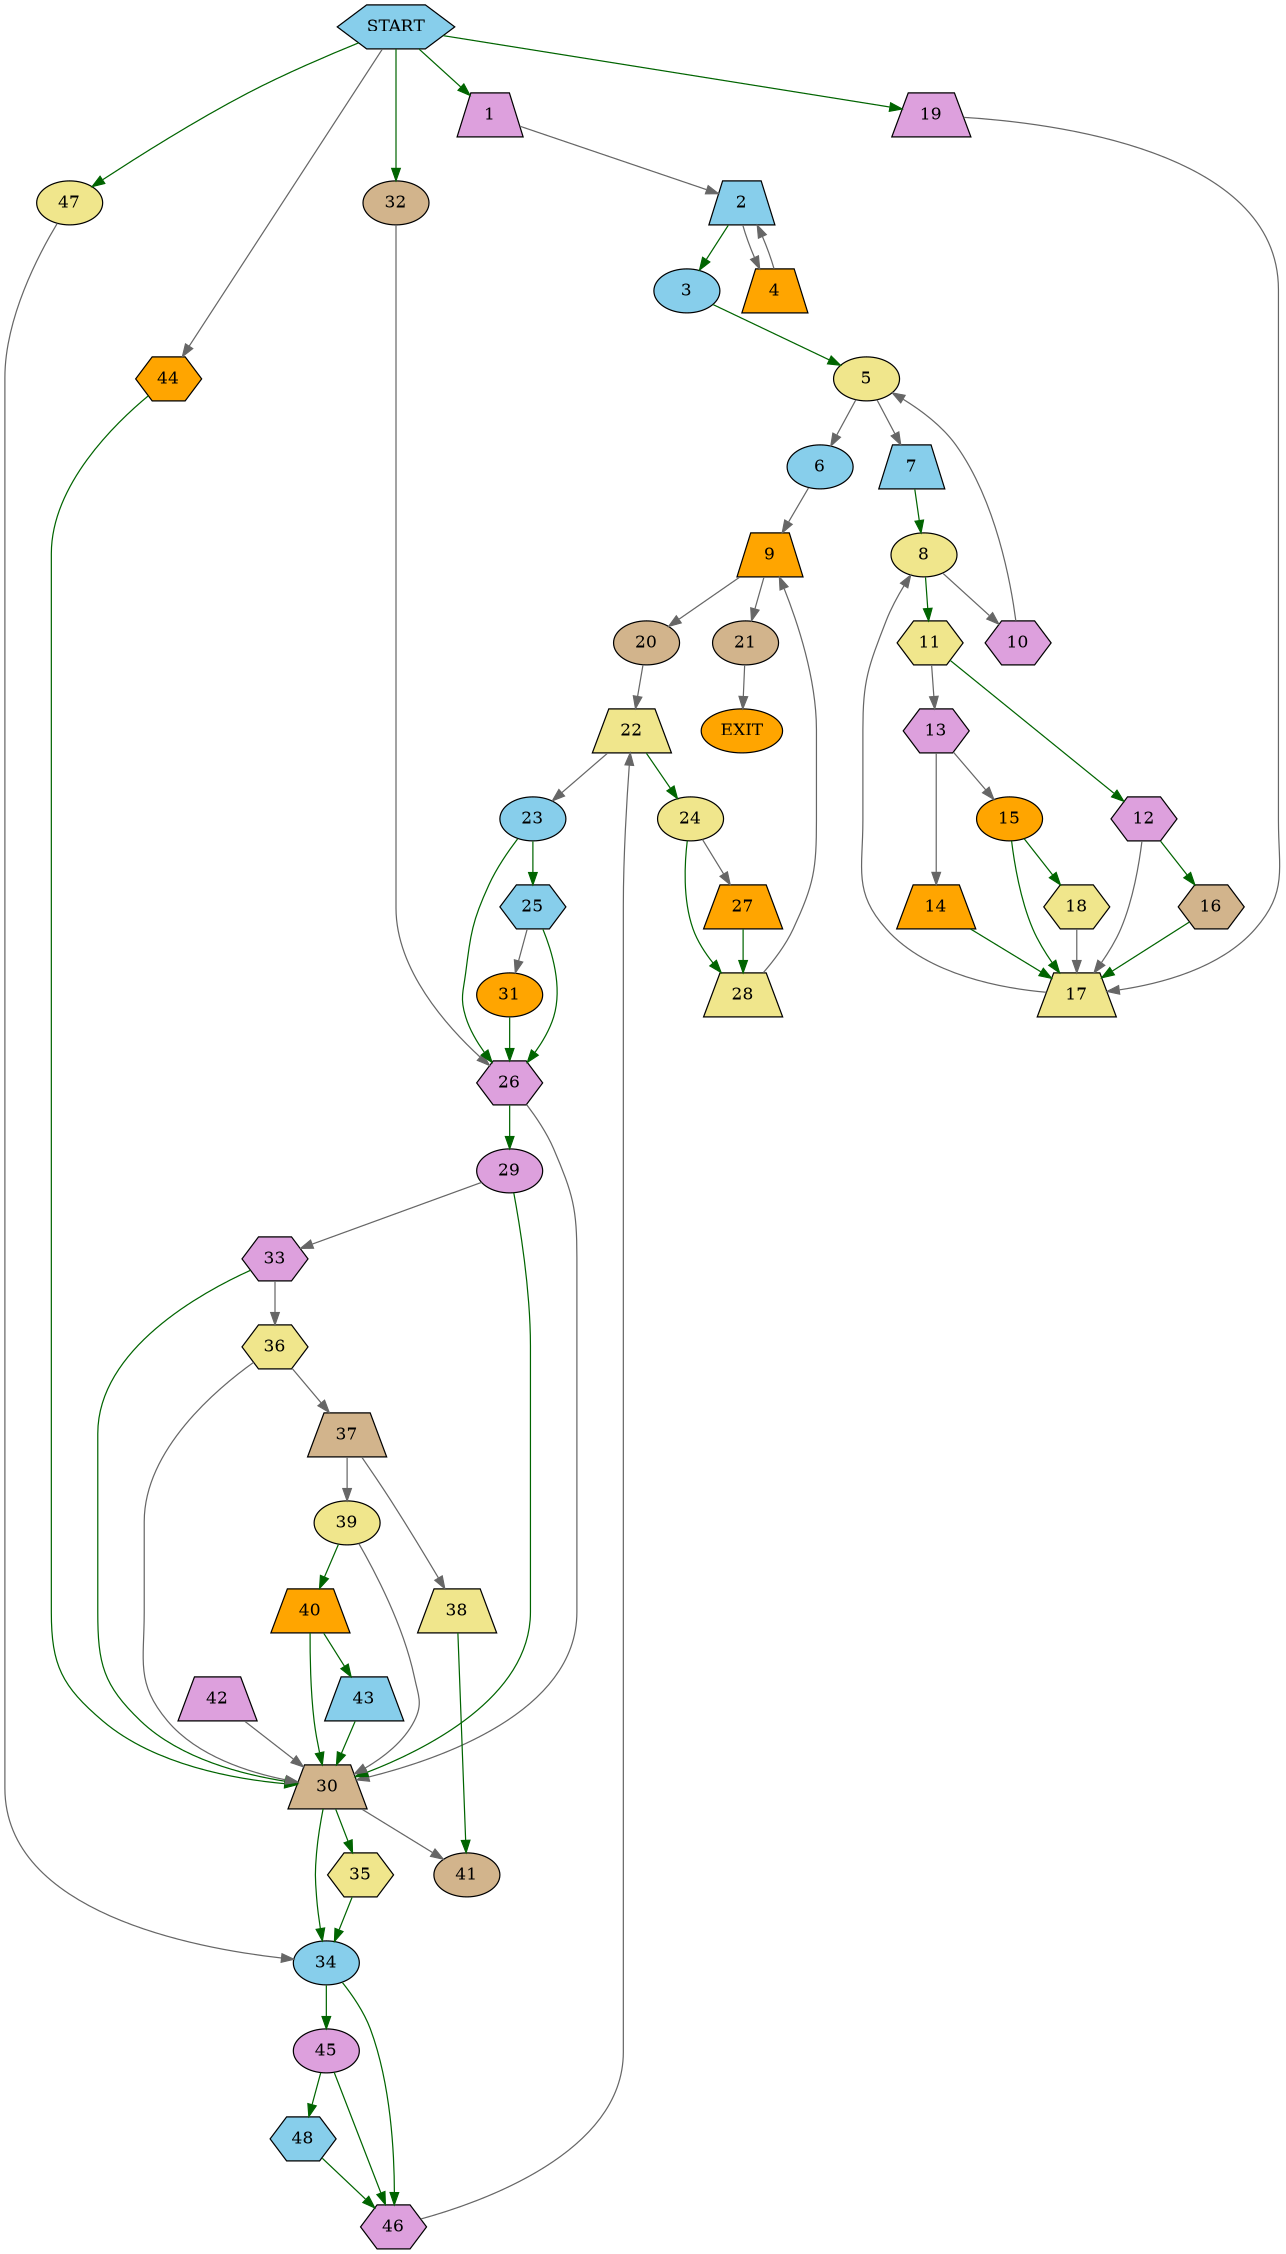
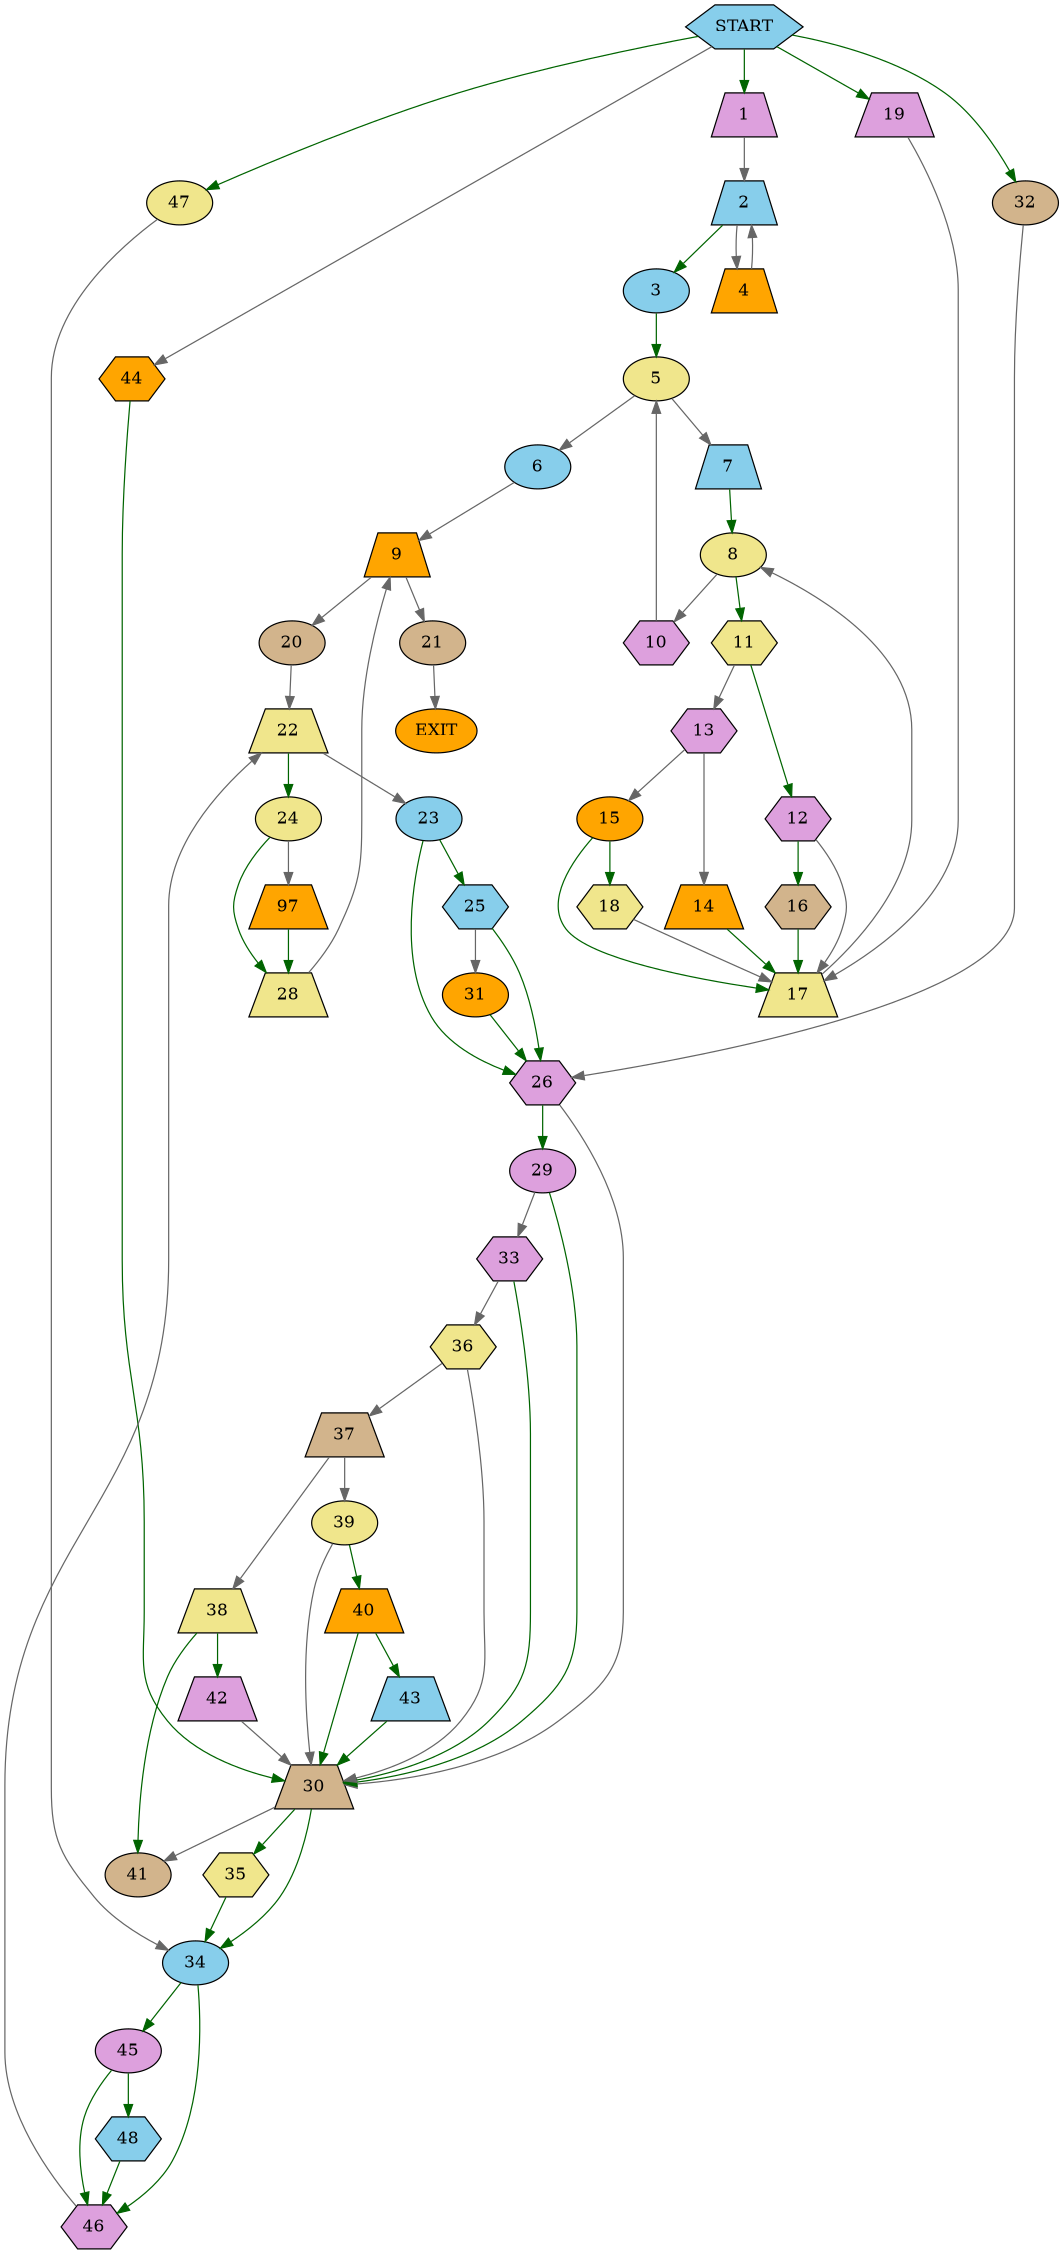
(743, 907) -> (288, 907)
none -> (218, 1649)
